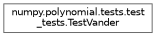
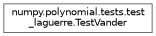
(78, 18) -> (78, 18)
